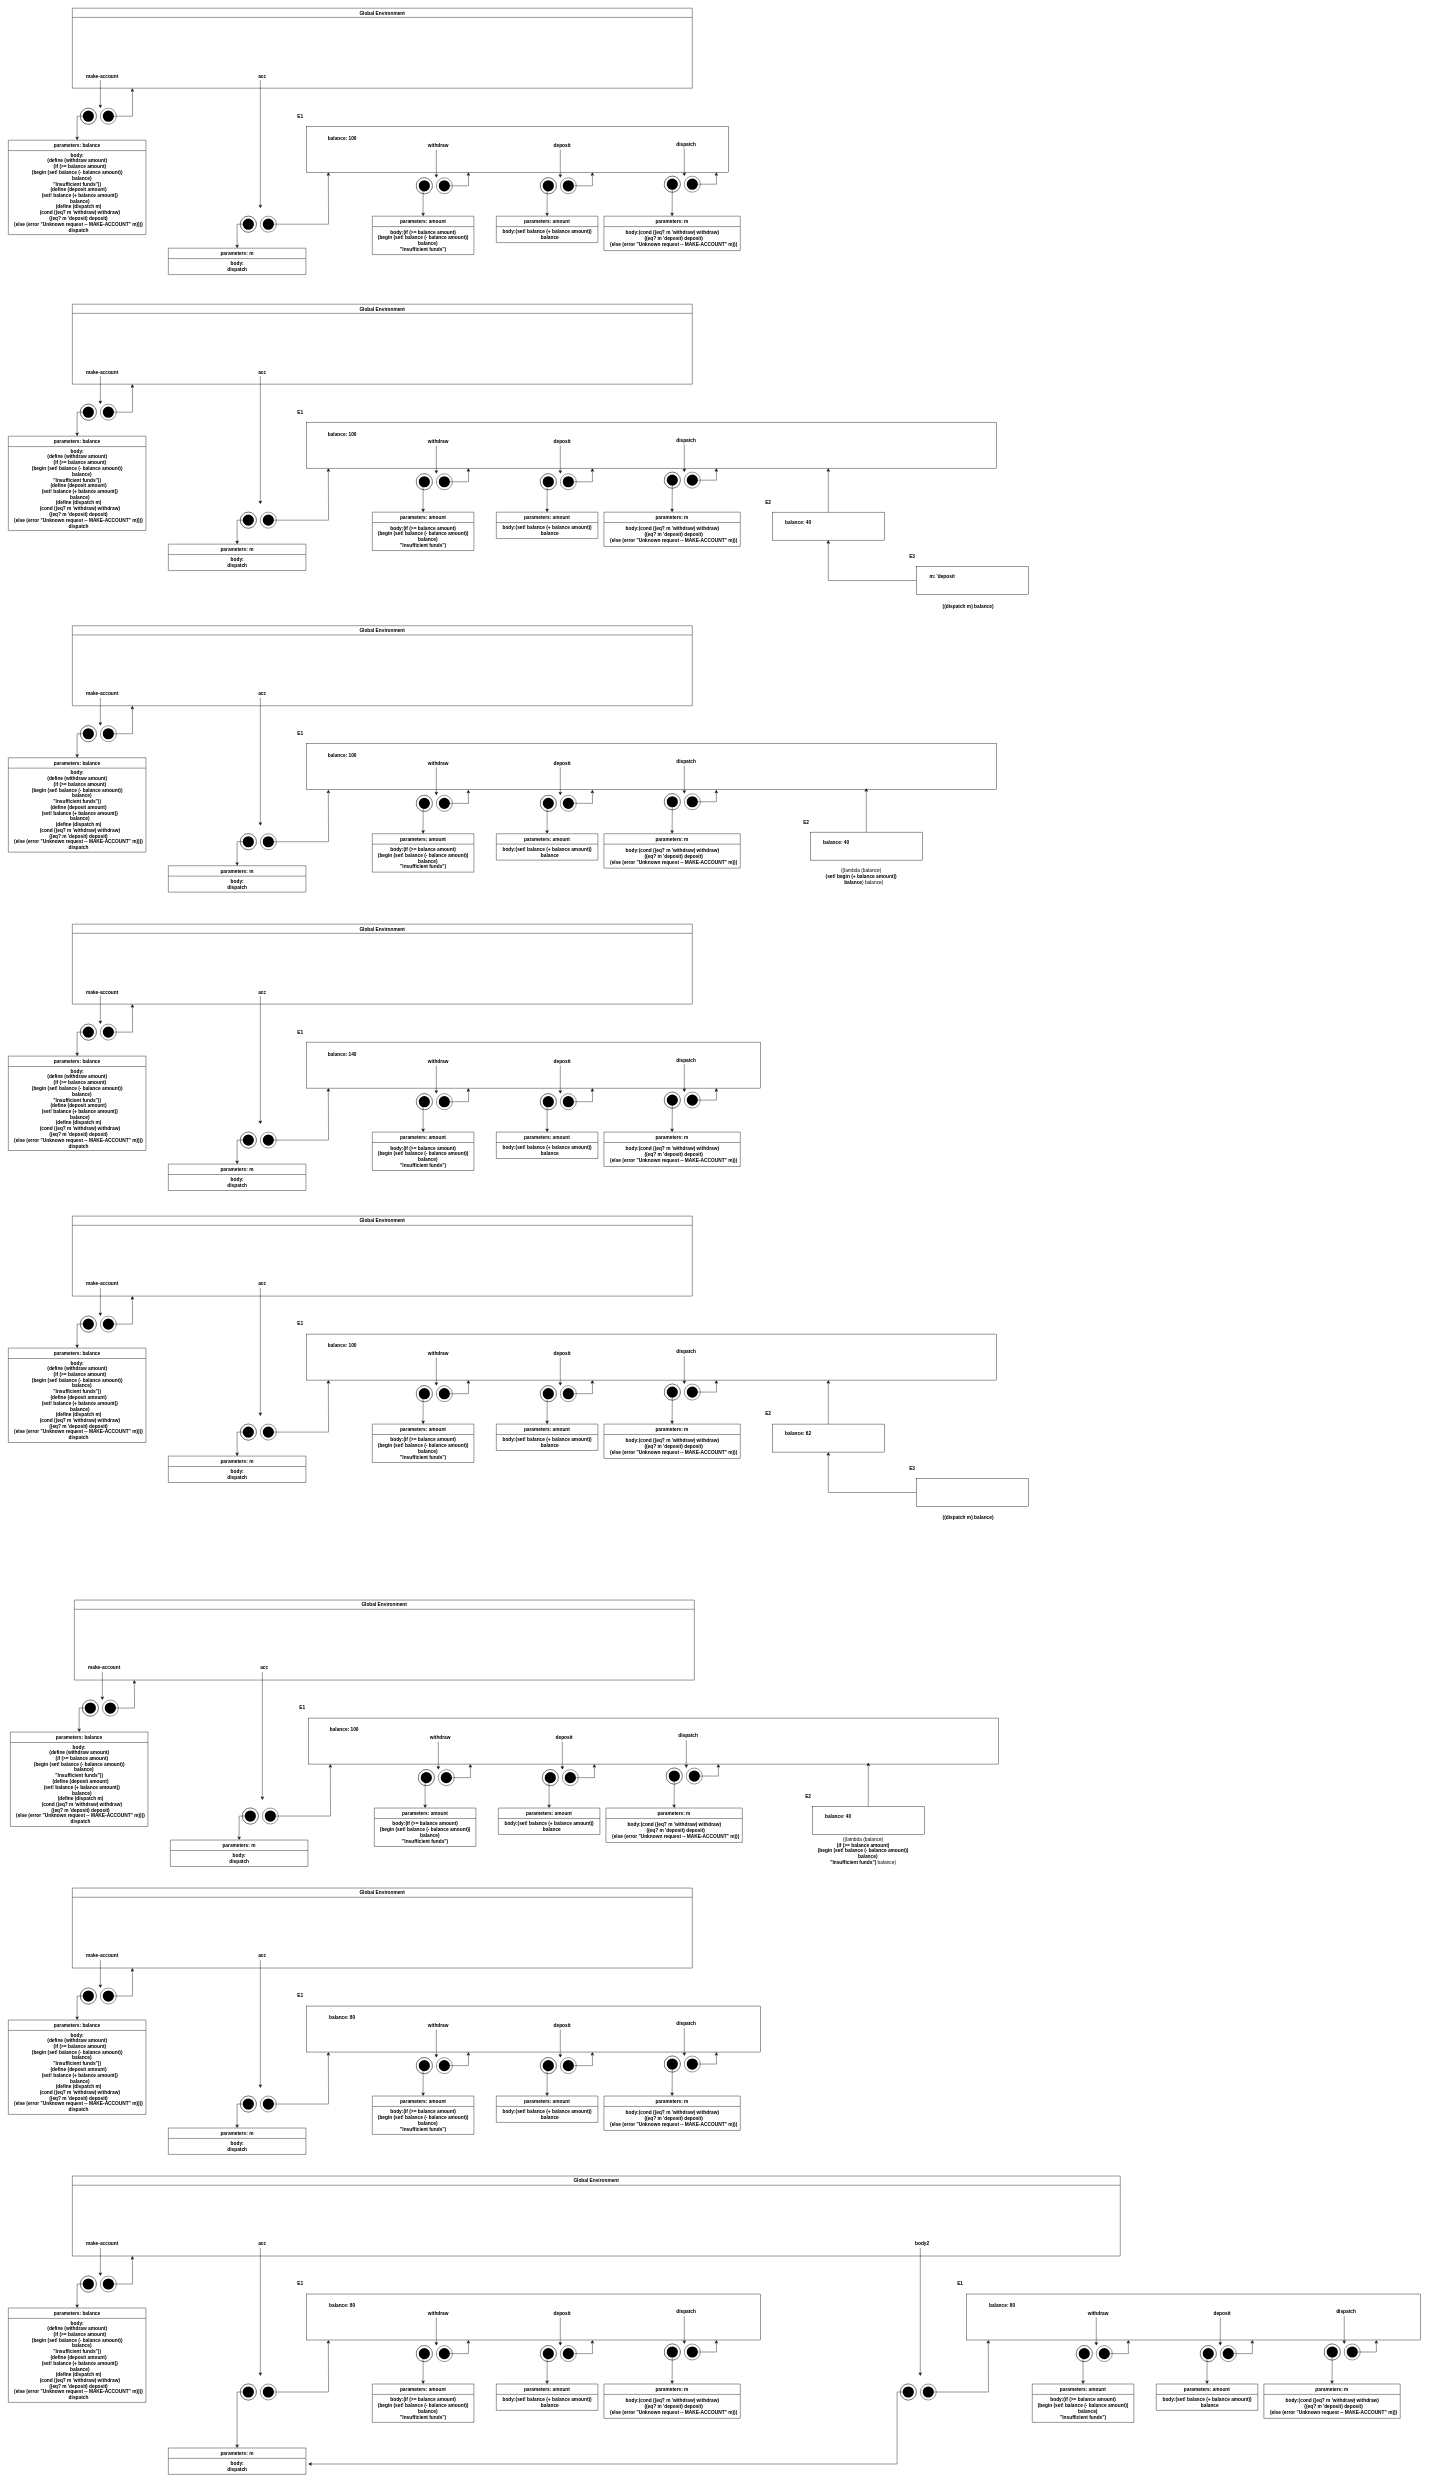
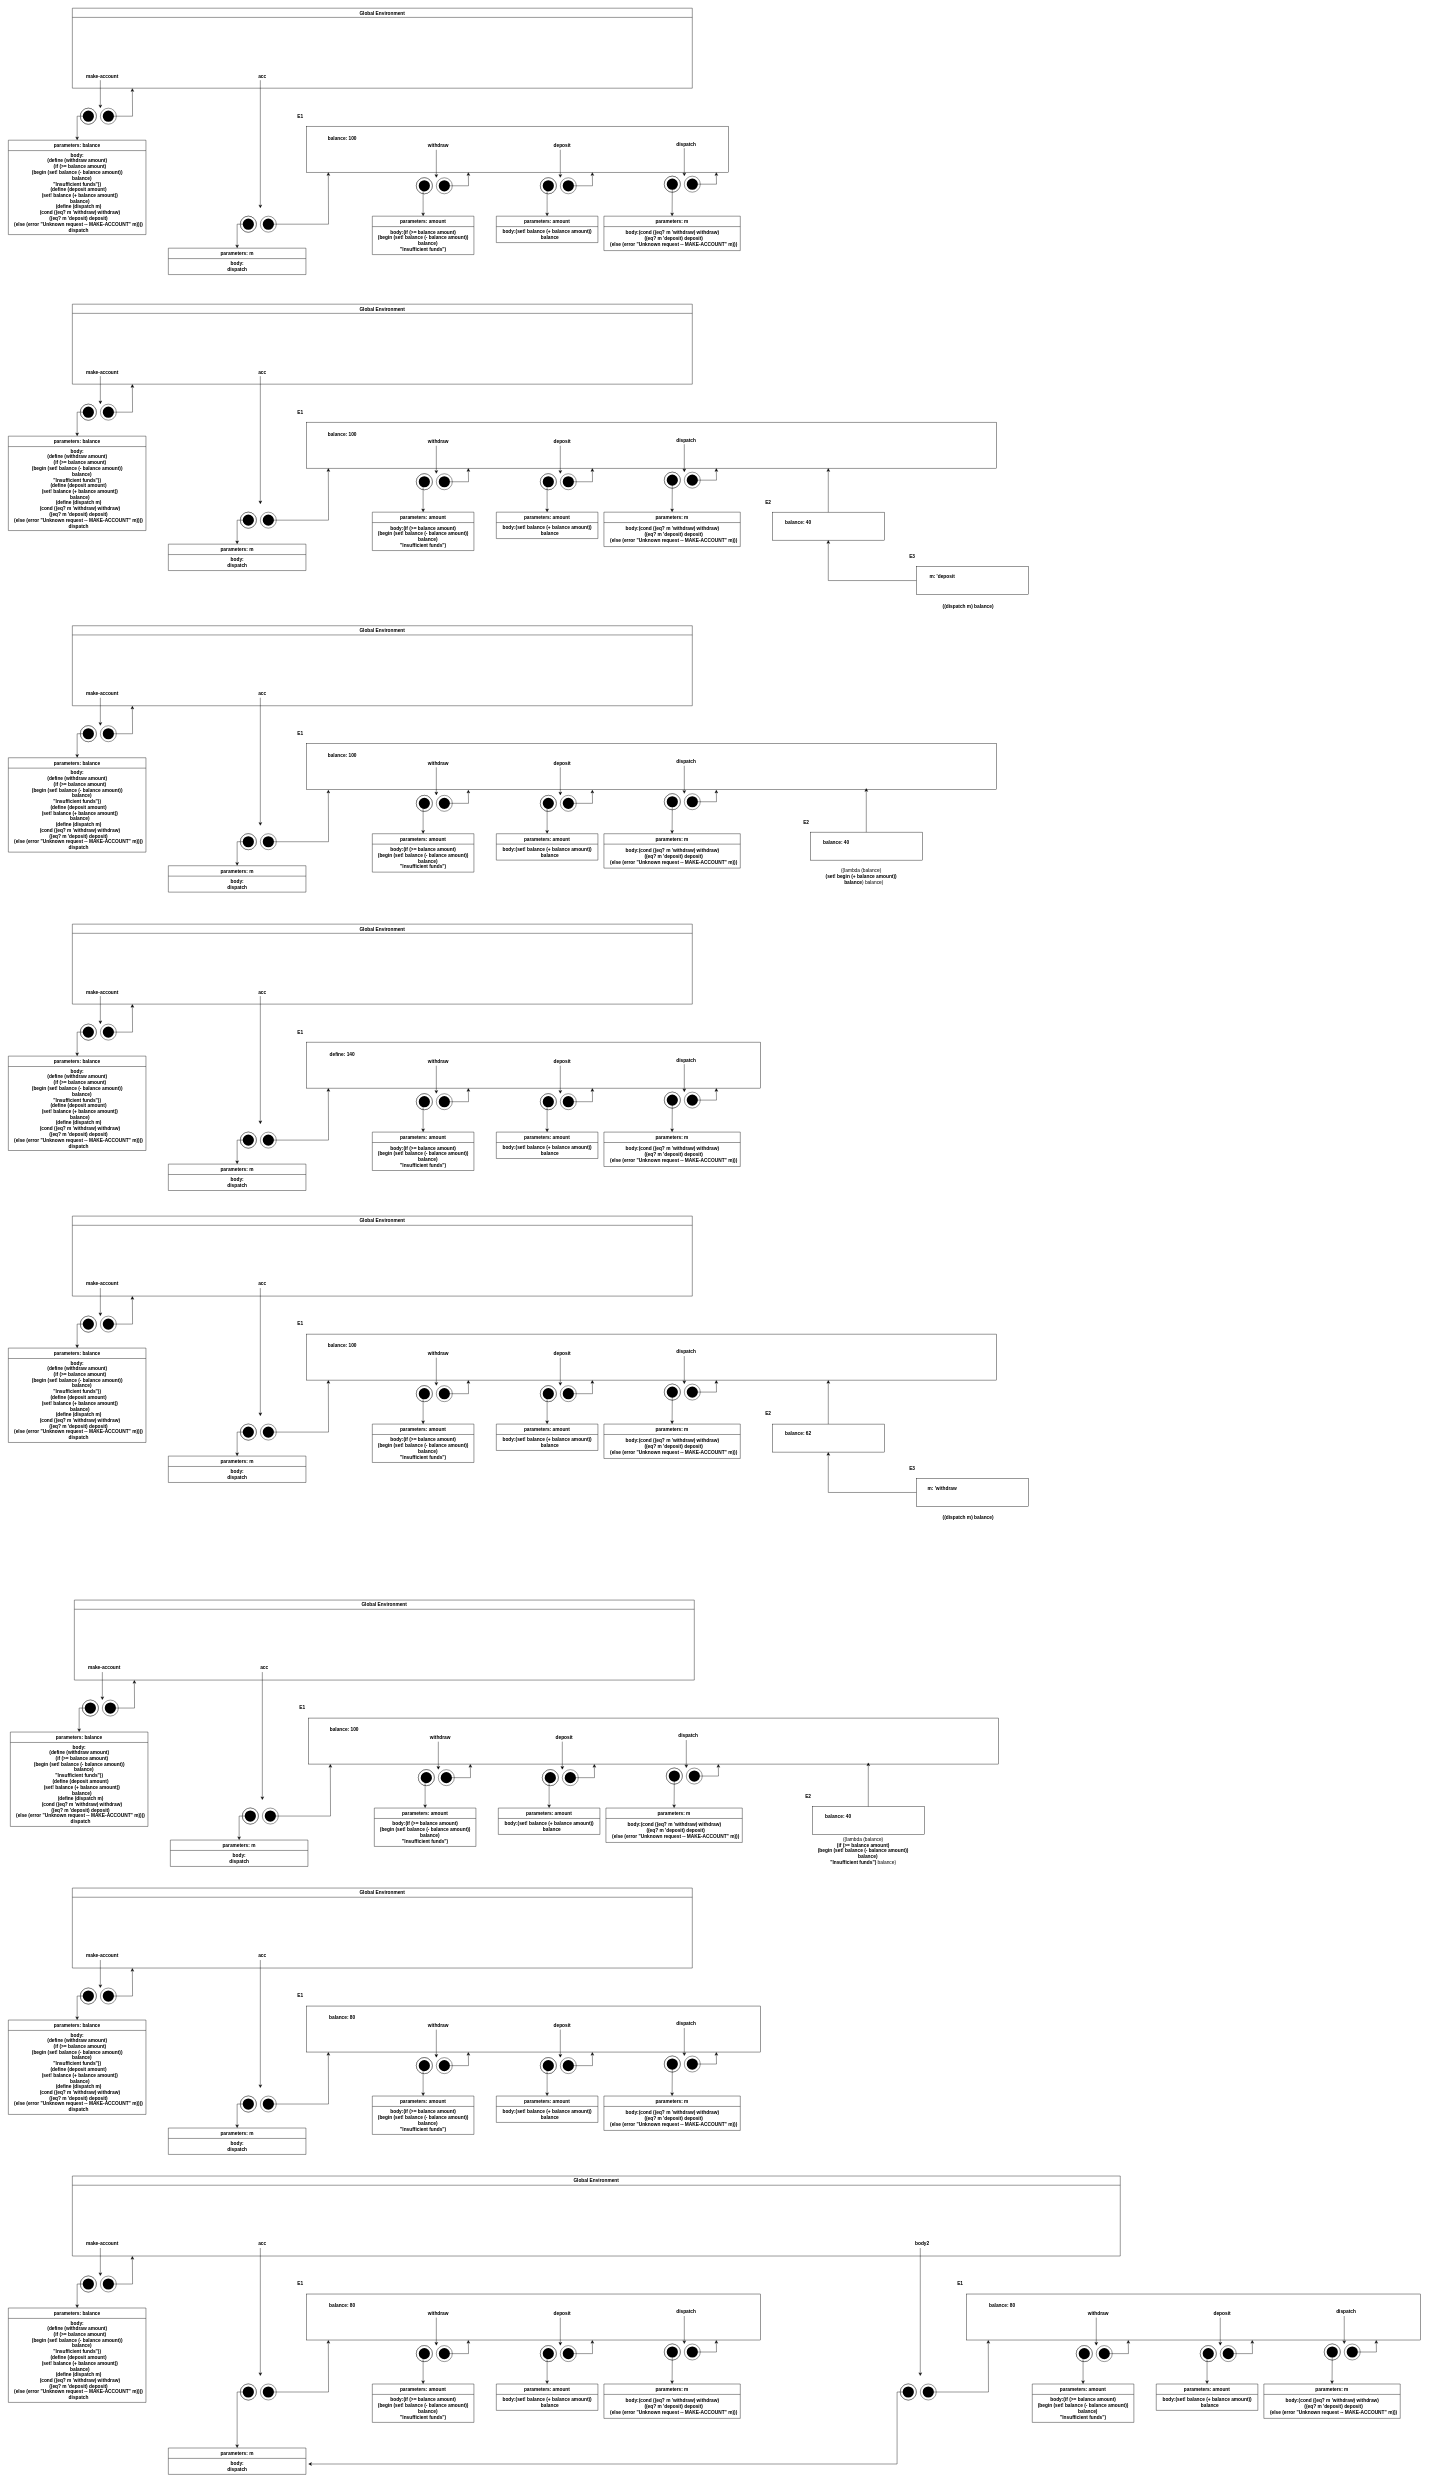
(342, 1054) -> (342, 1054)
none -> (942, 1489)
